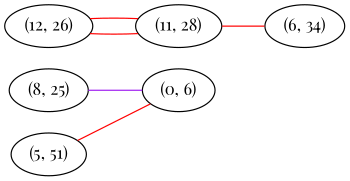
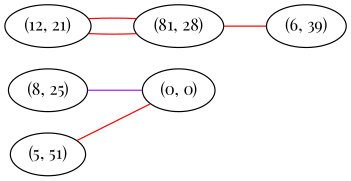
(49, 26) -> (48, 26)
(179, 26) -> (179, 26)
(305, 26) -> (306, 26)
(179, 90) -> (179, 90)
